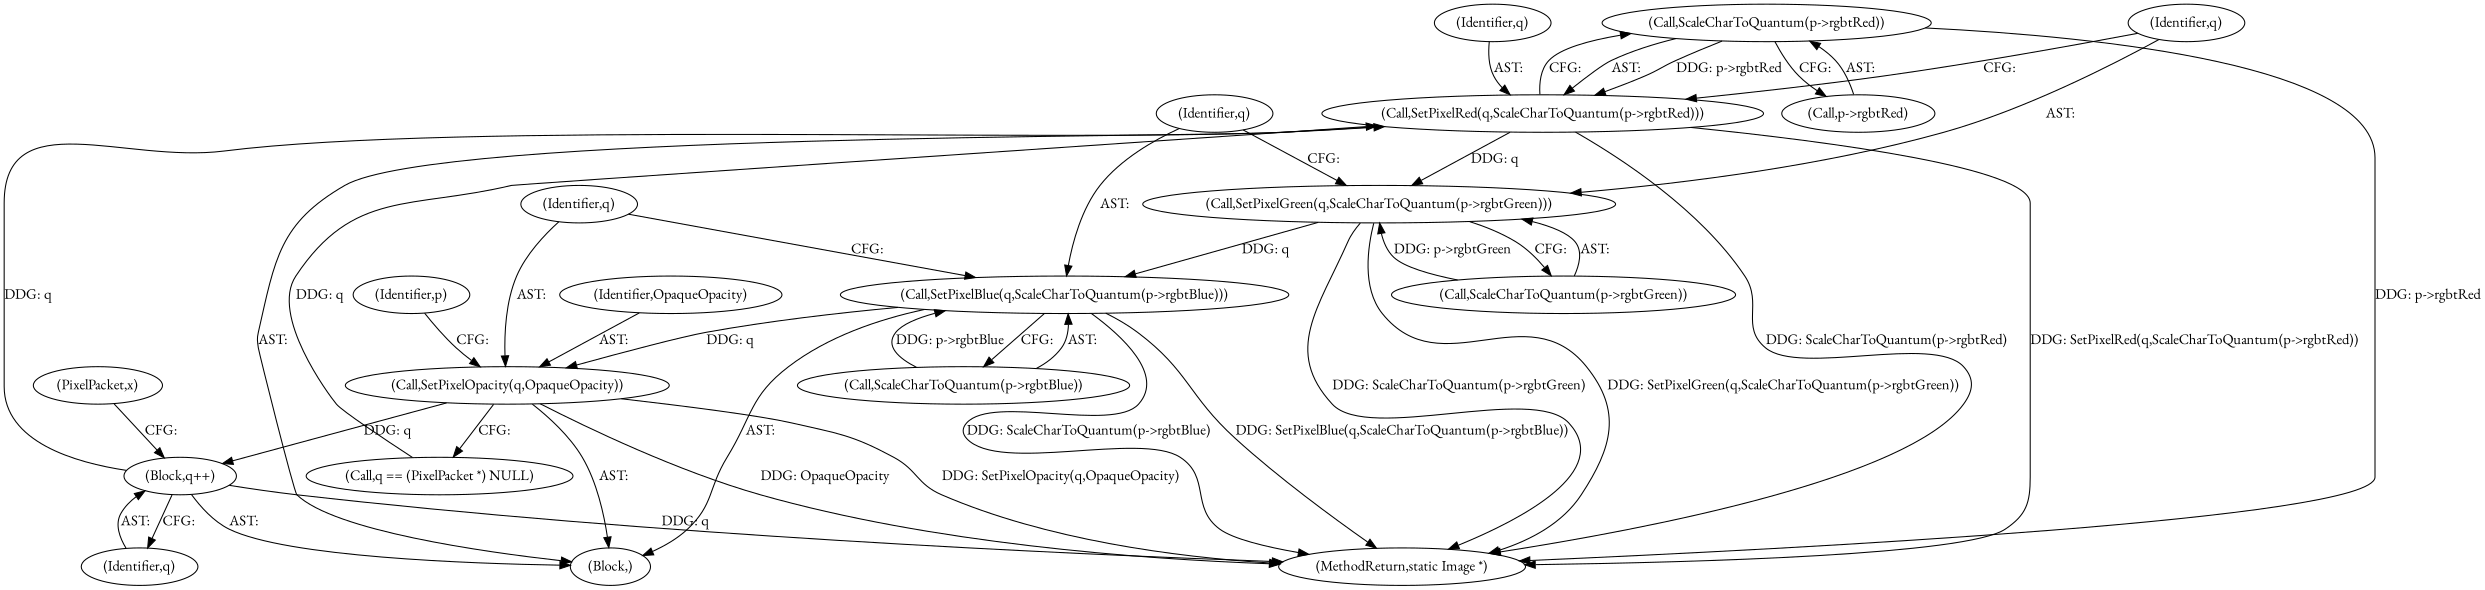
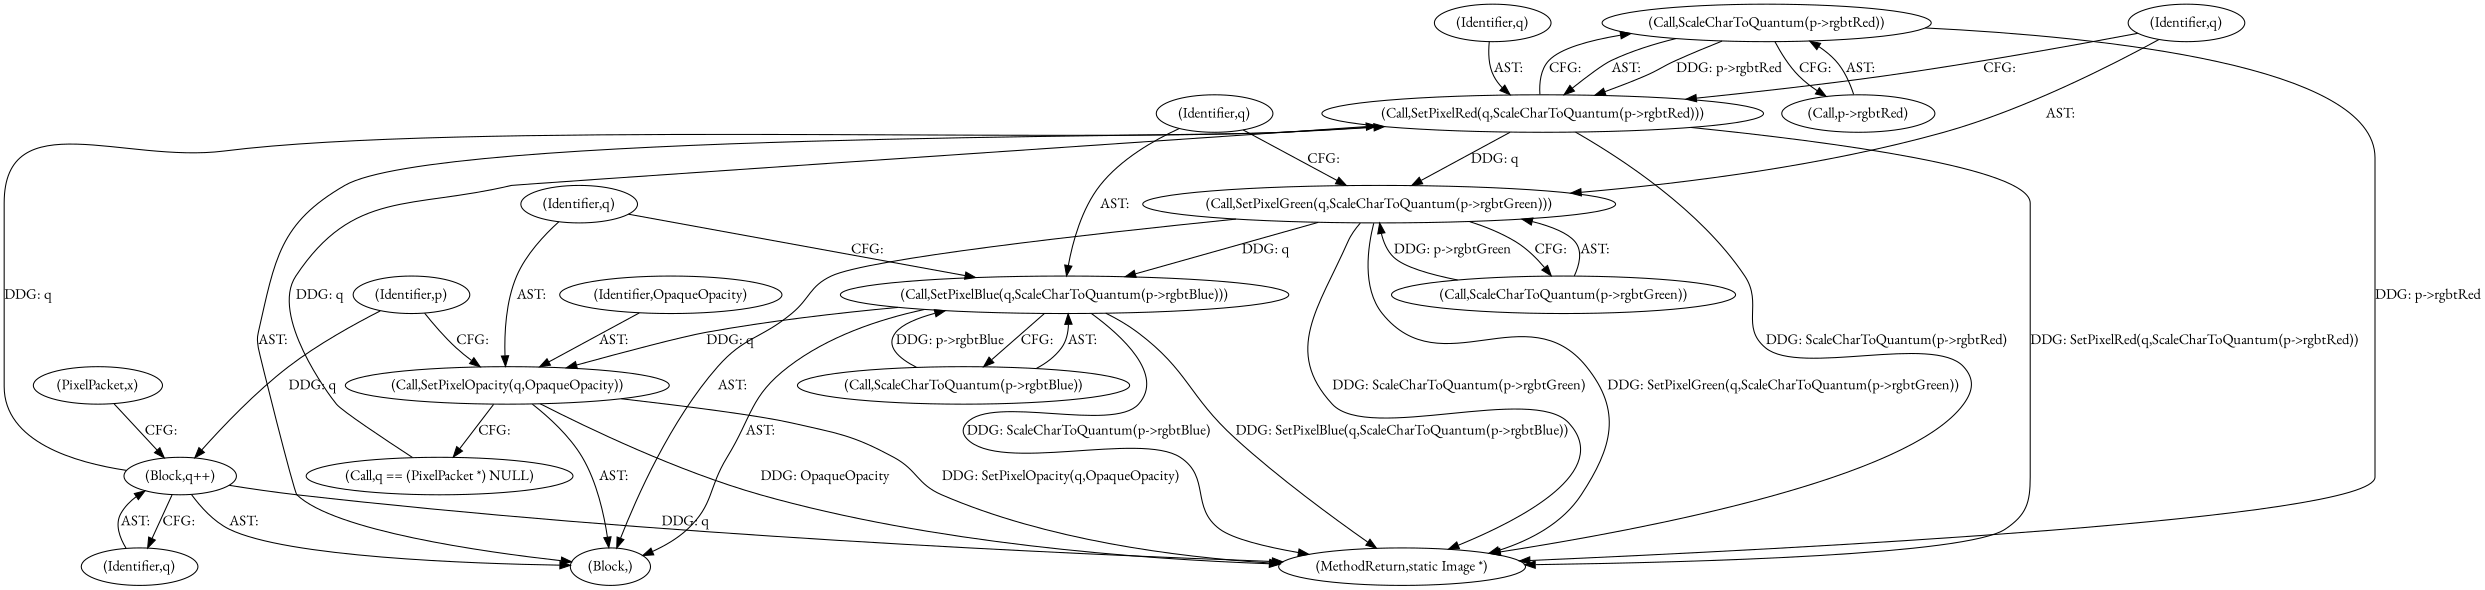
none -> (862, 267)
(340, 432) -> (284, 371)
